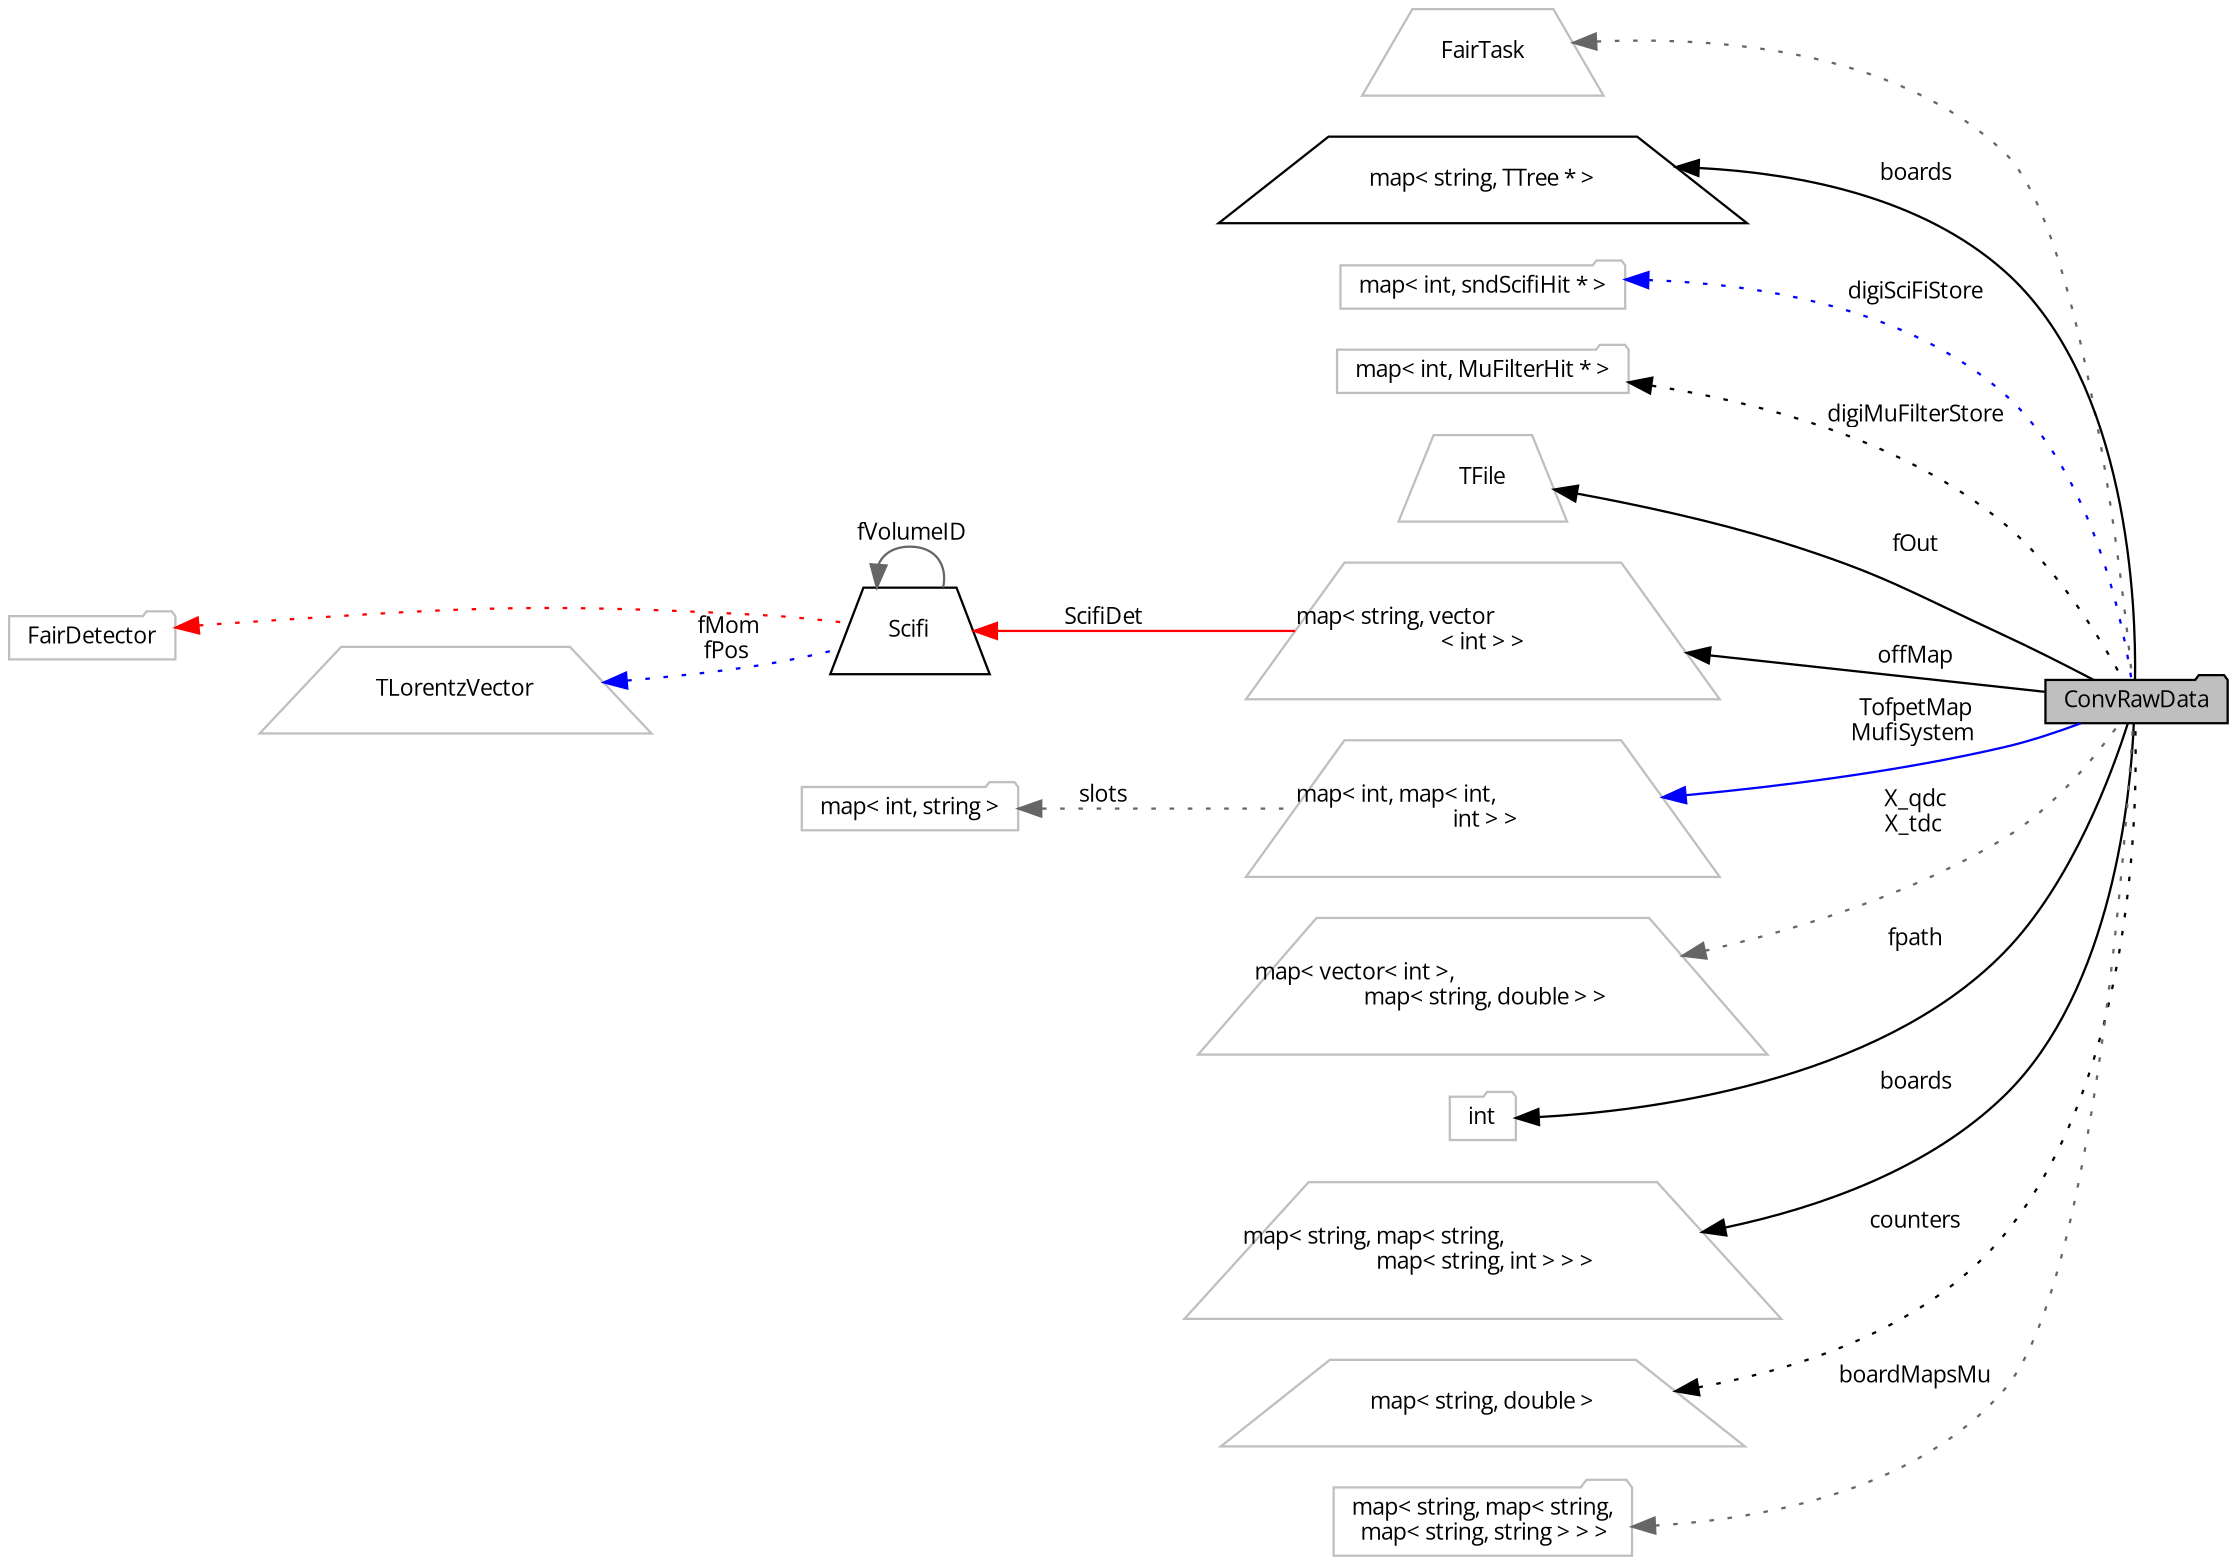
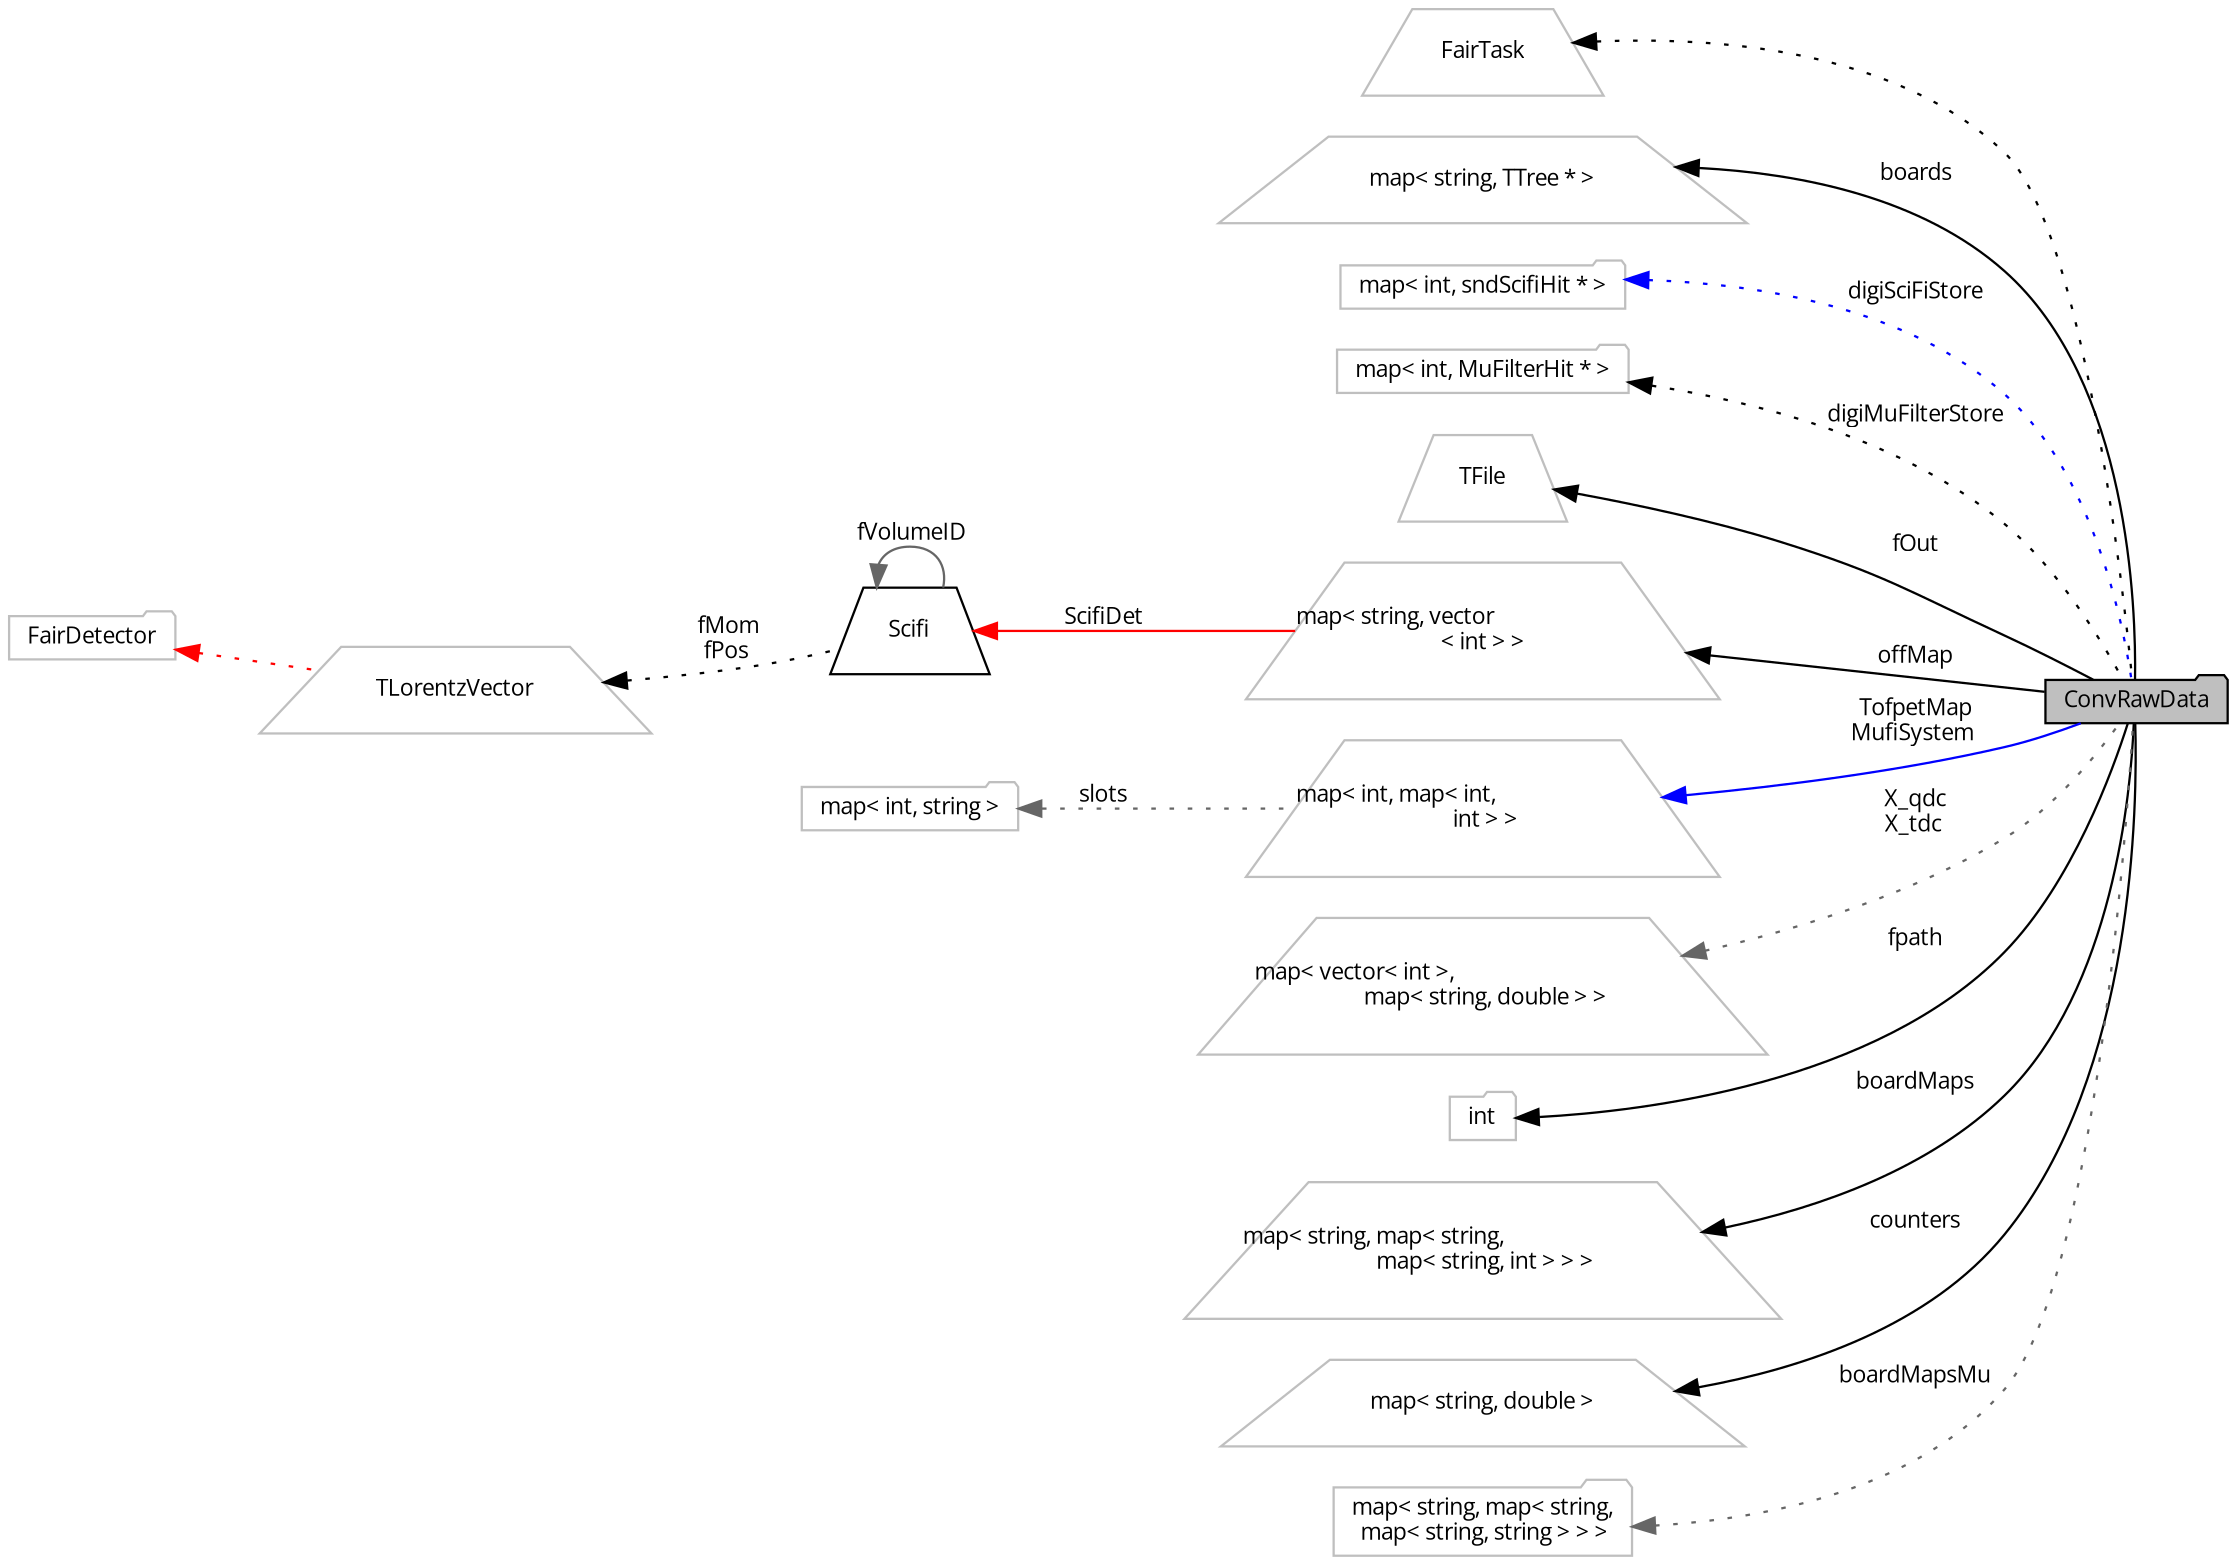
(1483, 180) -> (1483, 180)
(2035, 201) -> (2035, 201)
(524, 608) -> (259, 662)
(734, 669) -> (734, 669)
(1913, 1083) -> (1913, 1083)
(2054, 1155) -> (2054, 1155)
